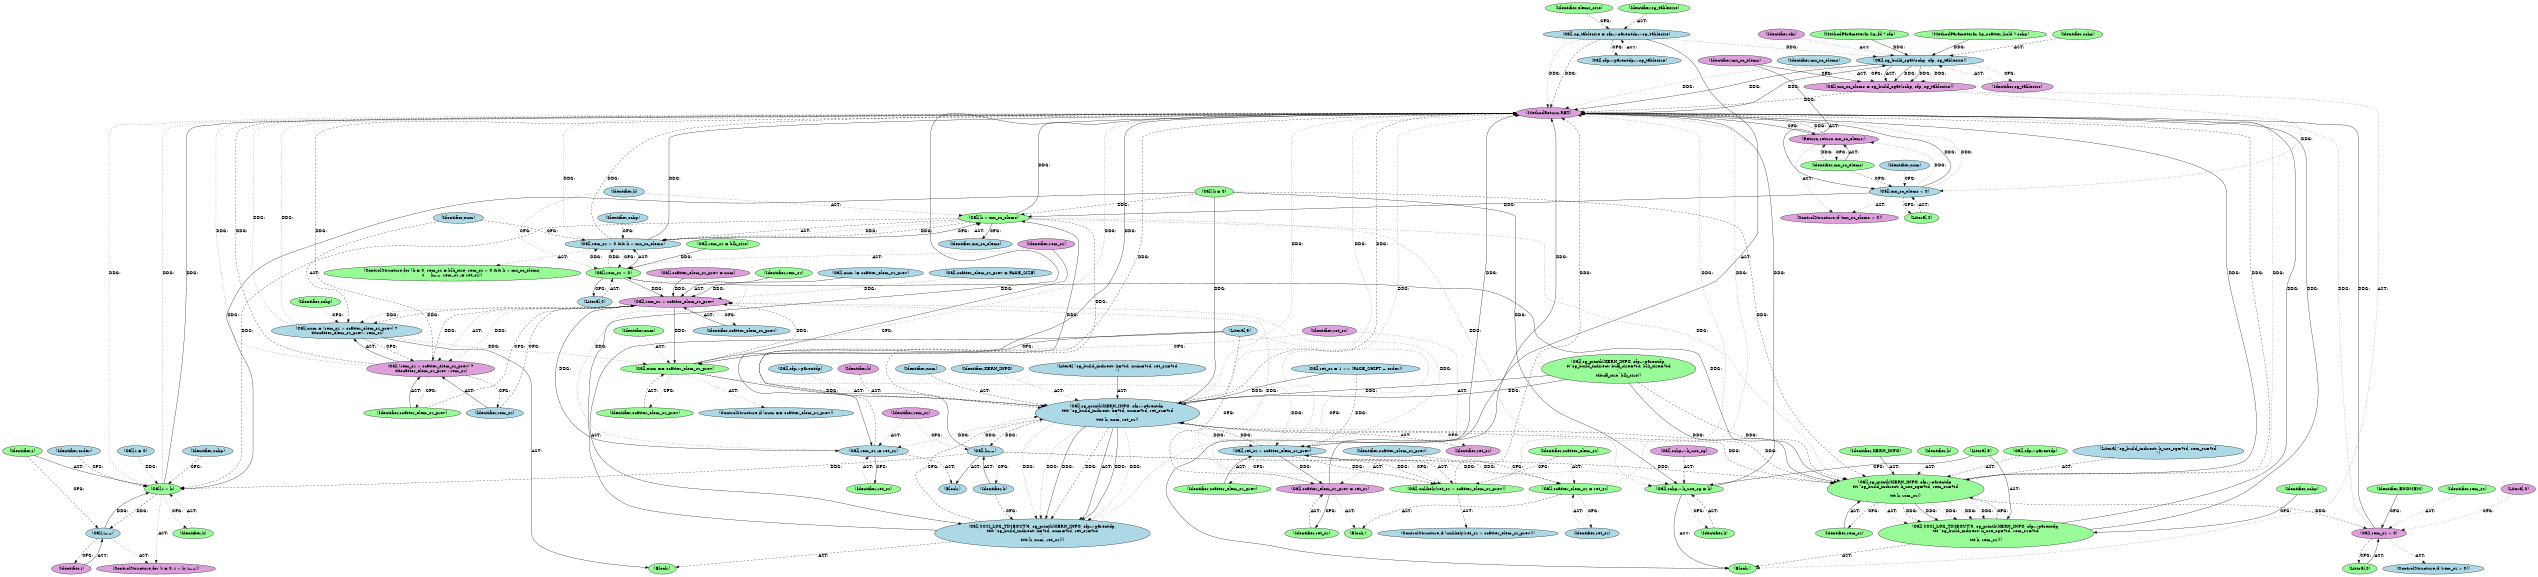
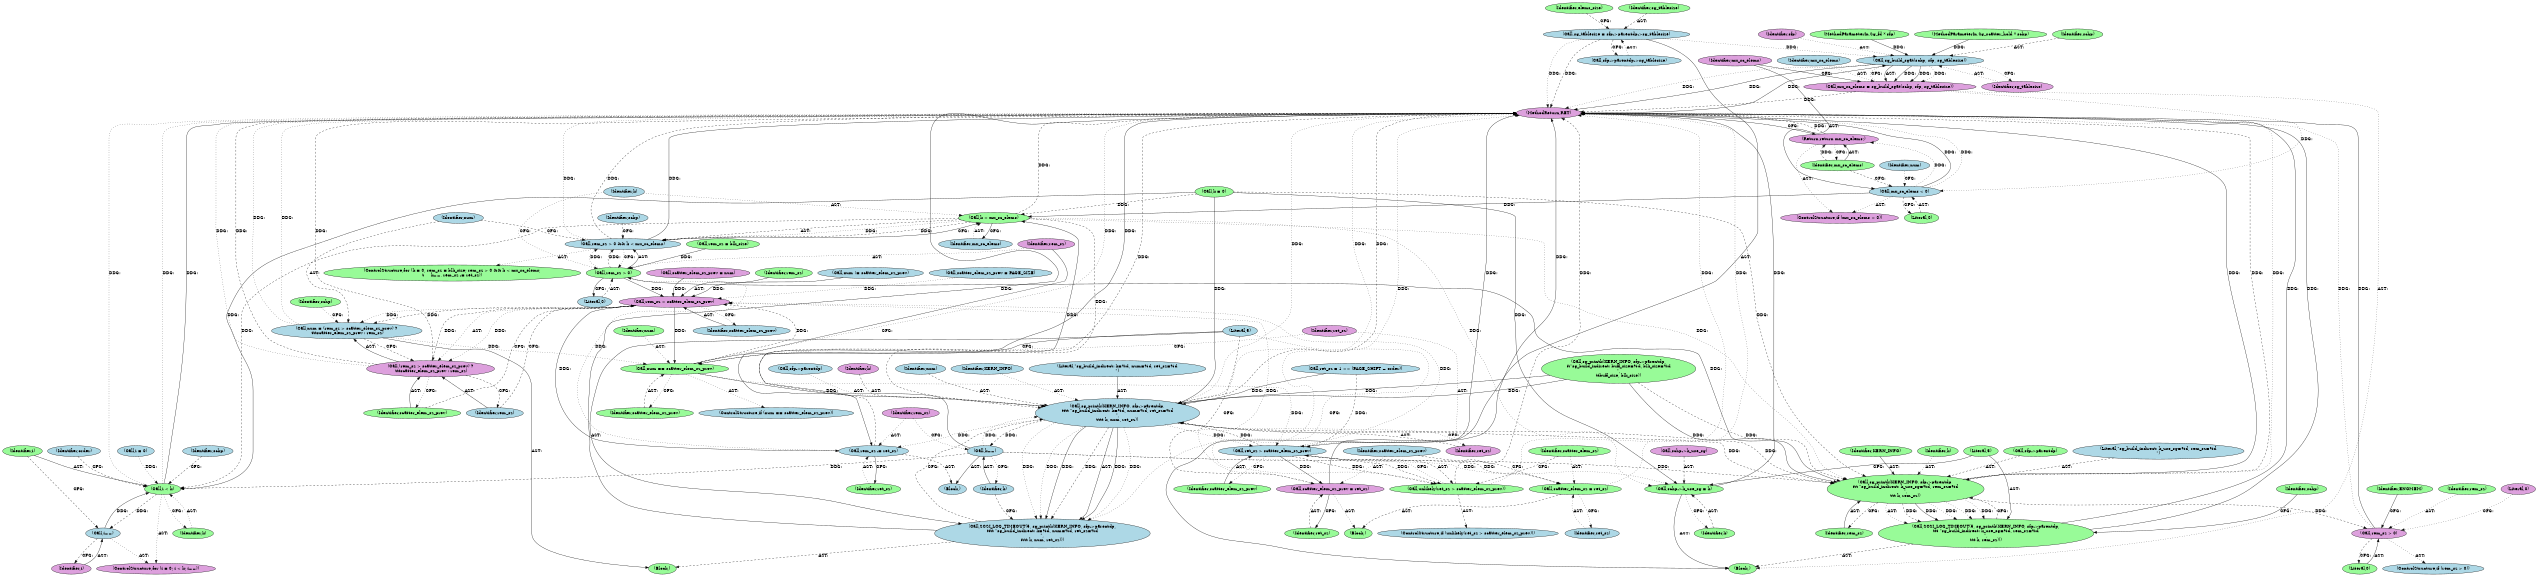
(1113, 123) -> (1113, 123)
